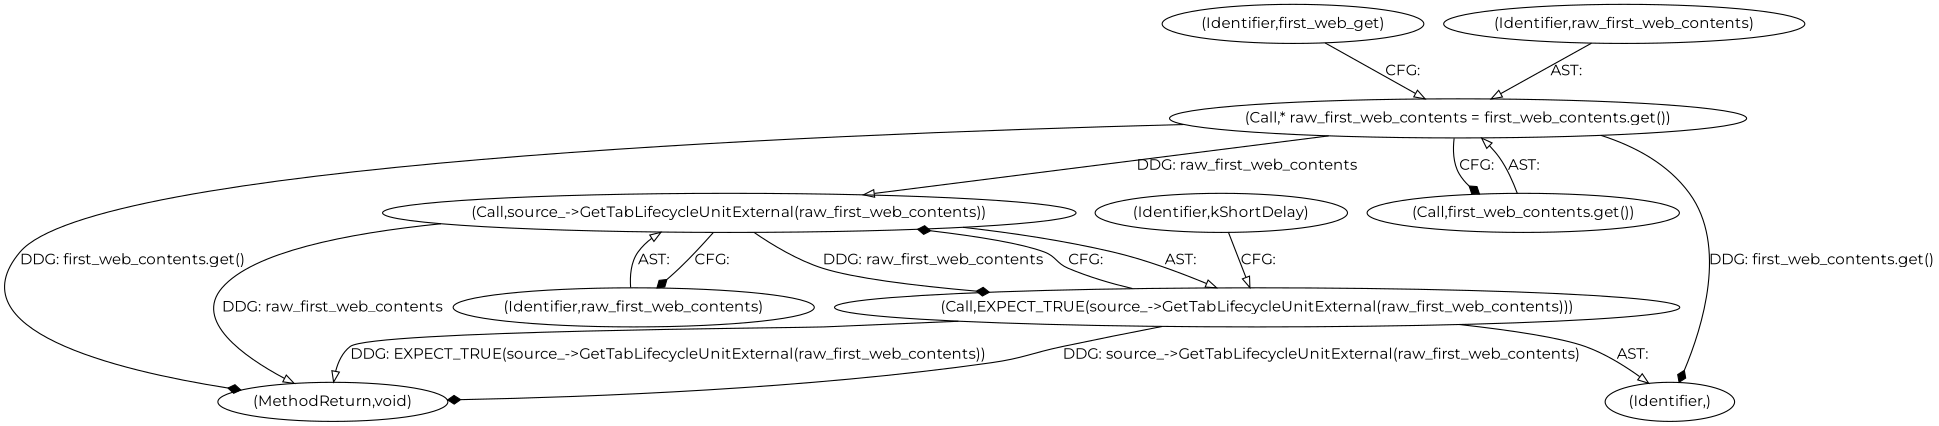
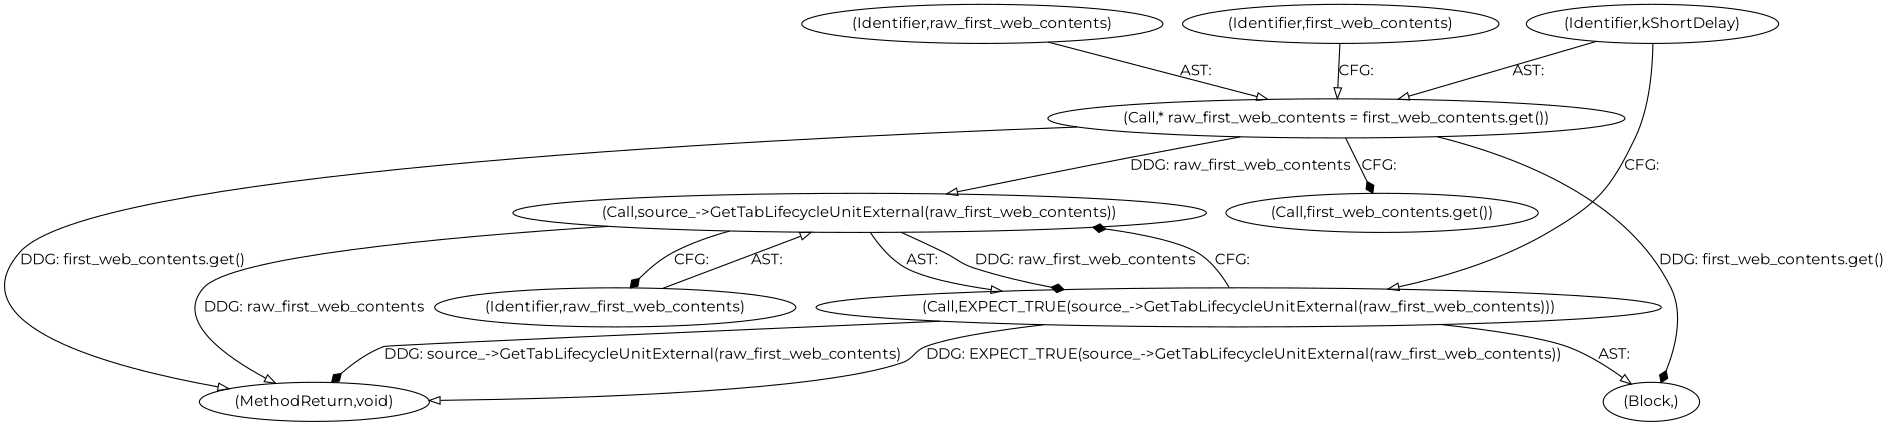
(1293, 24) -> (1341, 24)
(448, 163) -> (401, 170)
(1506, 168) -> (1502, 69)
(1670, 402) -> (1651, 402)
